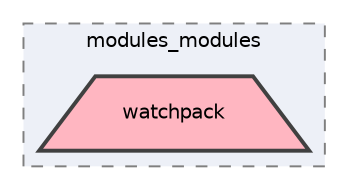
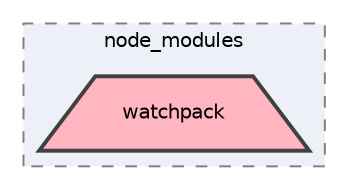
(174, 42) -> (174, 42)
